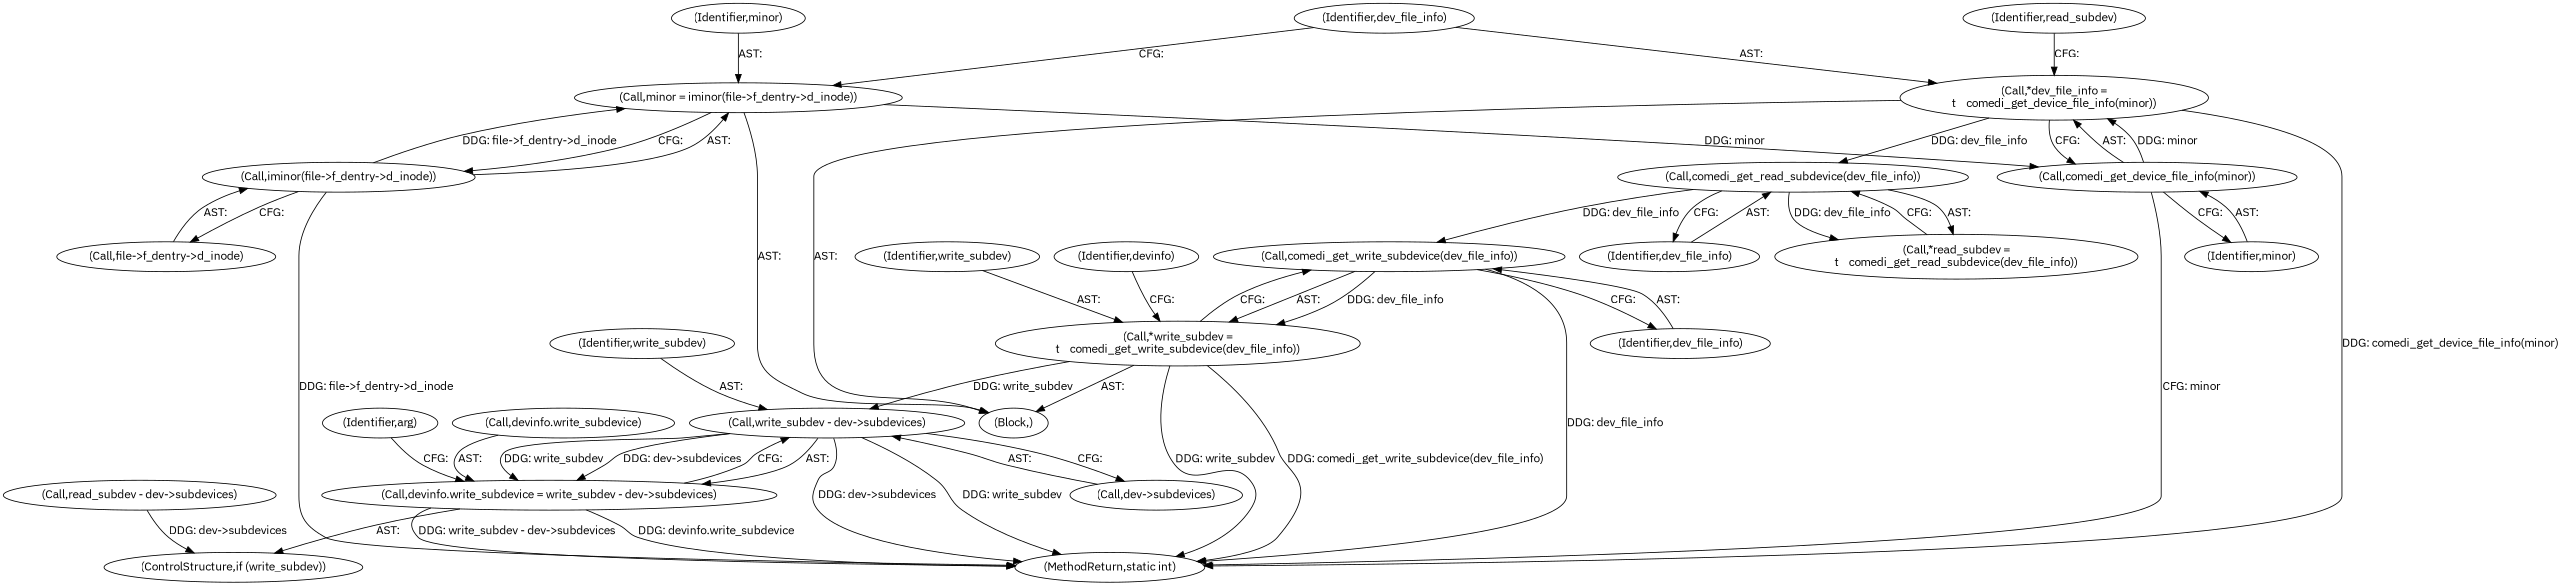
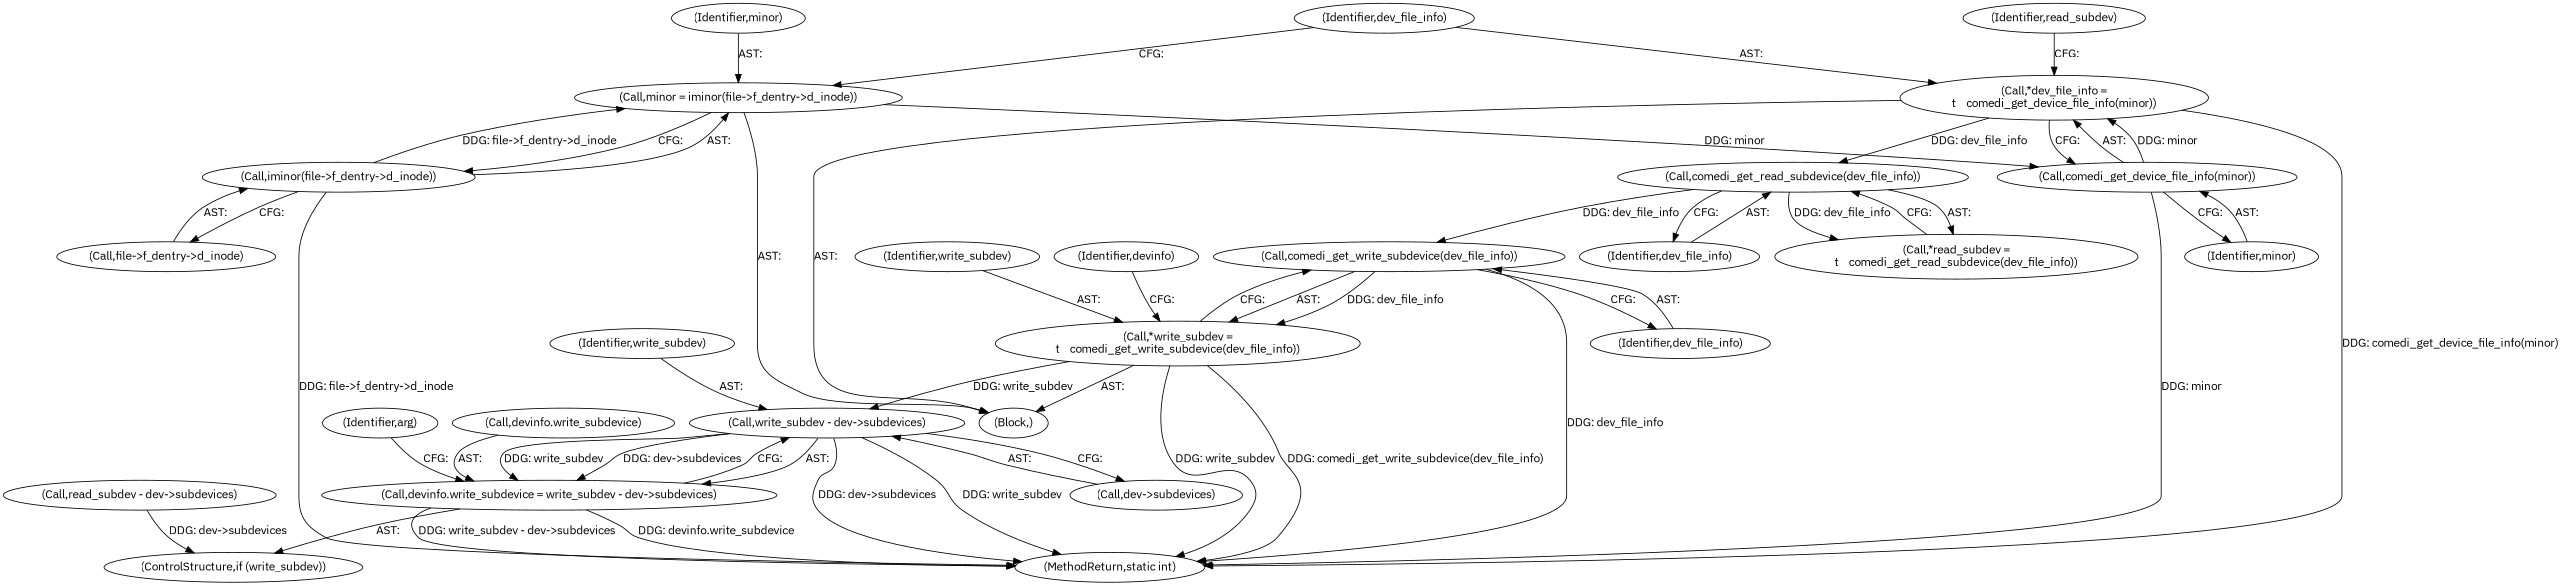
(2191, 387) -> (2191, 387)
